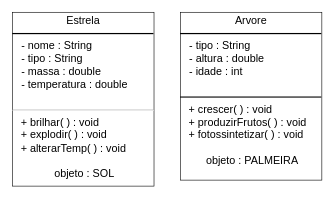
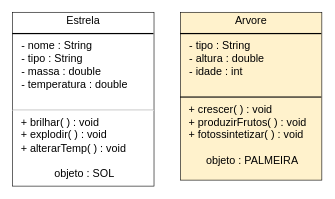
(251, 96) -> (251, 96)
